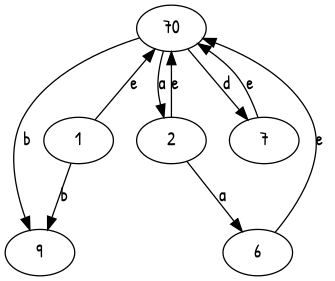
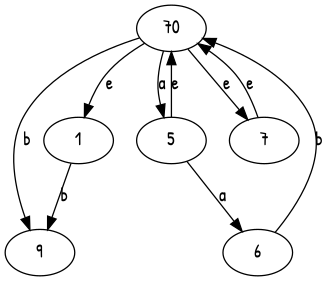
(227, 84) -> (227, 84)
(121, 90) -> (111, 69)
(171, 140) -> (171, 140)
(320, 140) -> (320, 140)
